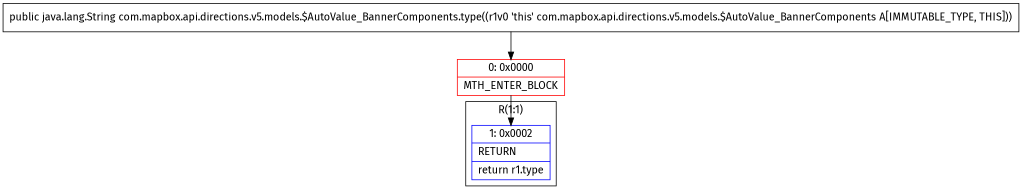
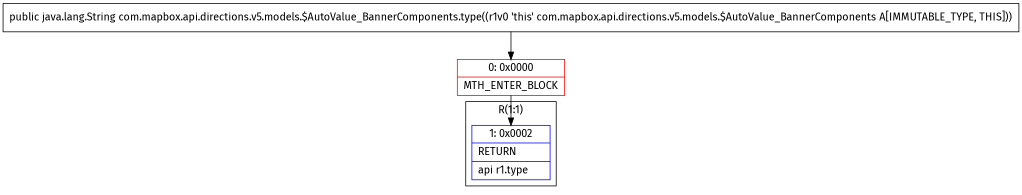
(511, 170) -> (503, 170)
